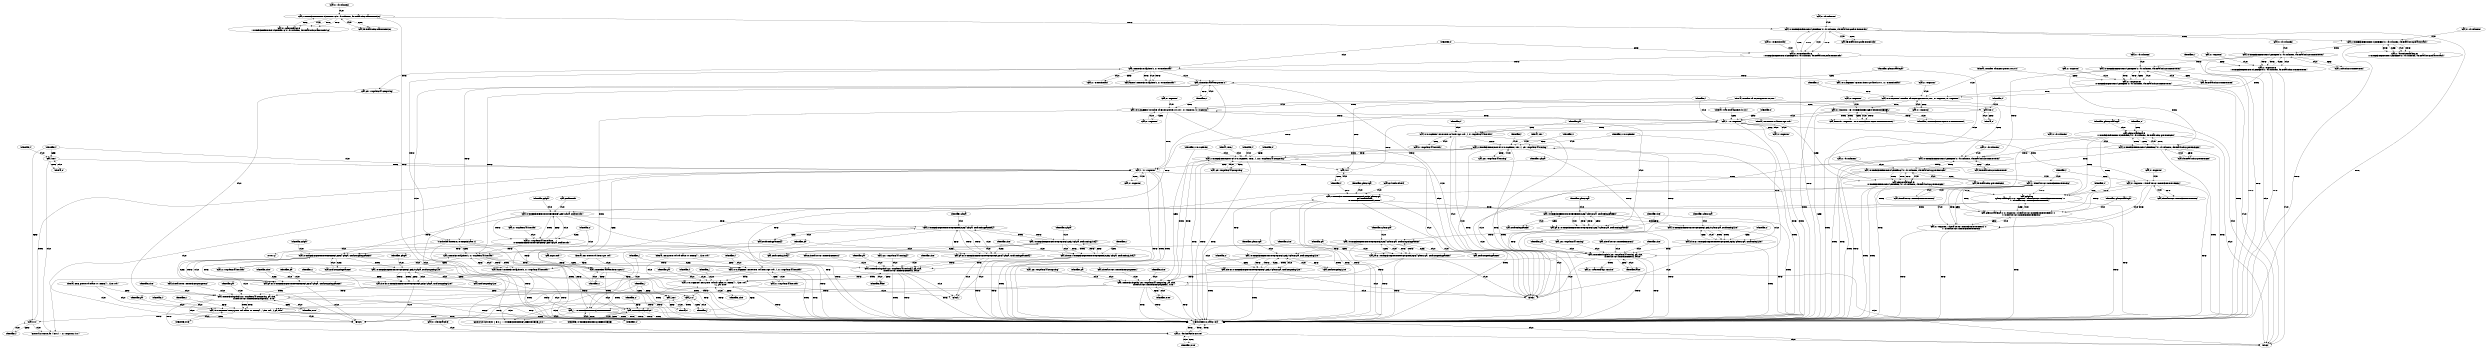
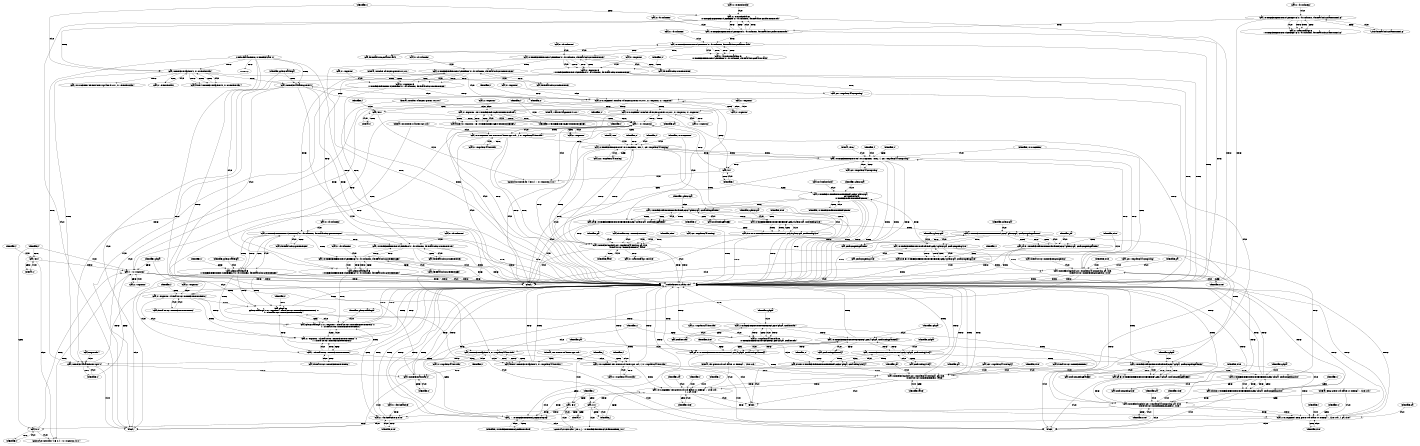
(375, 29) -> (1387, 32)
(1858, 42) -> none
none -> (380, 57)
(2349, 69) -> (674, 71)
(676, 73) -> (223, 64)
(1186, 76) -> (253, 78)
none -> (206, 78)
(758, 87) -> (295, 64)
(1793, 116) -> (527, 118)
(1941, 122) -> (562, 124)
(1948, 135) -> (378, 200)
(490, 165) -> (353, 216)
none -> (60, 170)
(1572, 176) -> none
none -> (532, 182)
(1930, 190) -> (331, 358)
(2168, 190) -> (175, 302)
(417, 199) -> (344, 182)
(561, 206) -> (712, 330)
none -> (830, 210)
(1820, 214) -> (498, 196)
(344, 249) -> (250, 64)
(466, 249) -> (198, 205)
(606, 250) -> (552, 412)
(185, 256) -> (65, 358)
(822, 256) -> (1070, 364)
(574, 263) -> (91, 358)
(188, 284) -> none
(689, 305) -> (576, 412)
(593, 316) -> (524, 424)
(1788, 320) -> (426, 287)
(453, 328) -> (396, 412)
(1200, 328) -> (368, 353)
none -> (717, 332)
